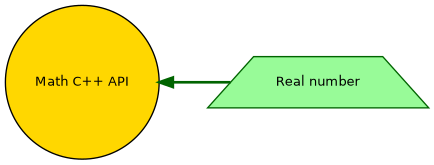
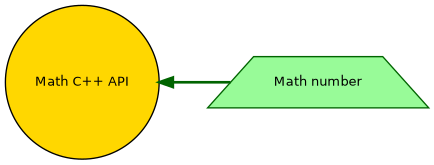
(318, 82) -> (318, 82)
